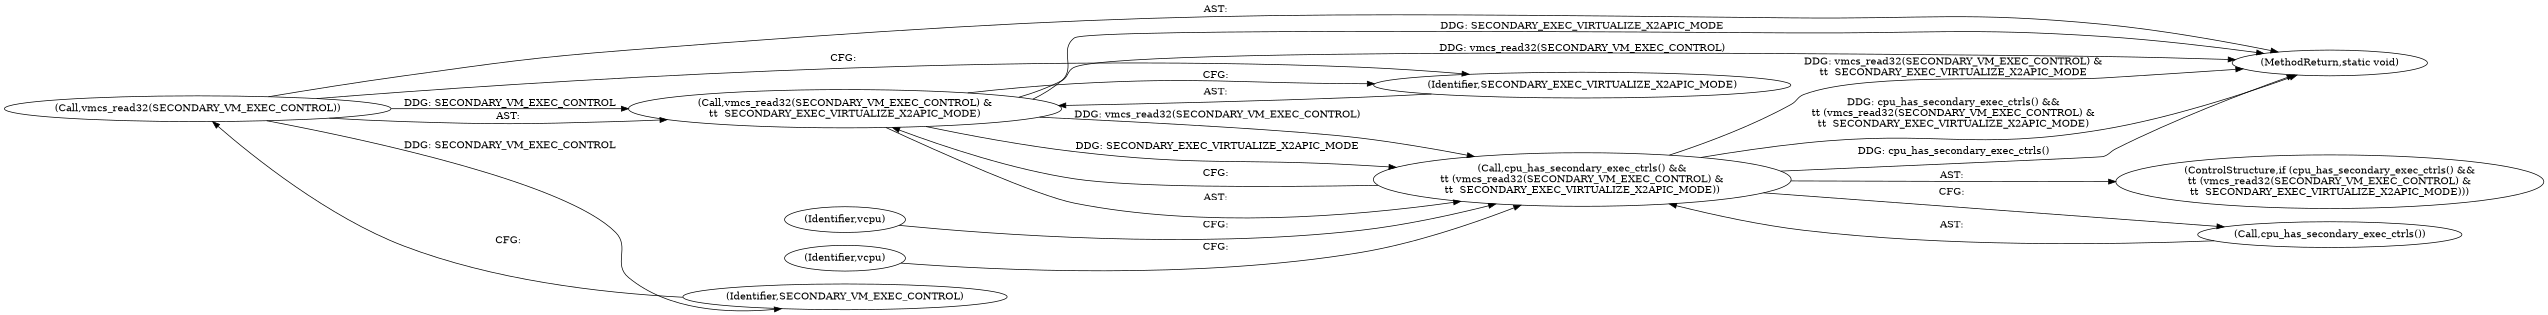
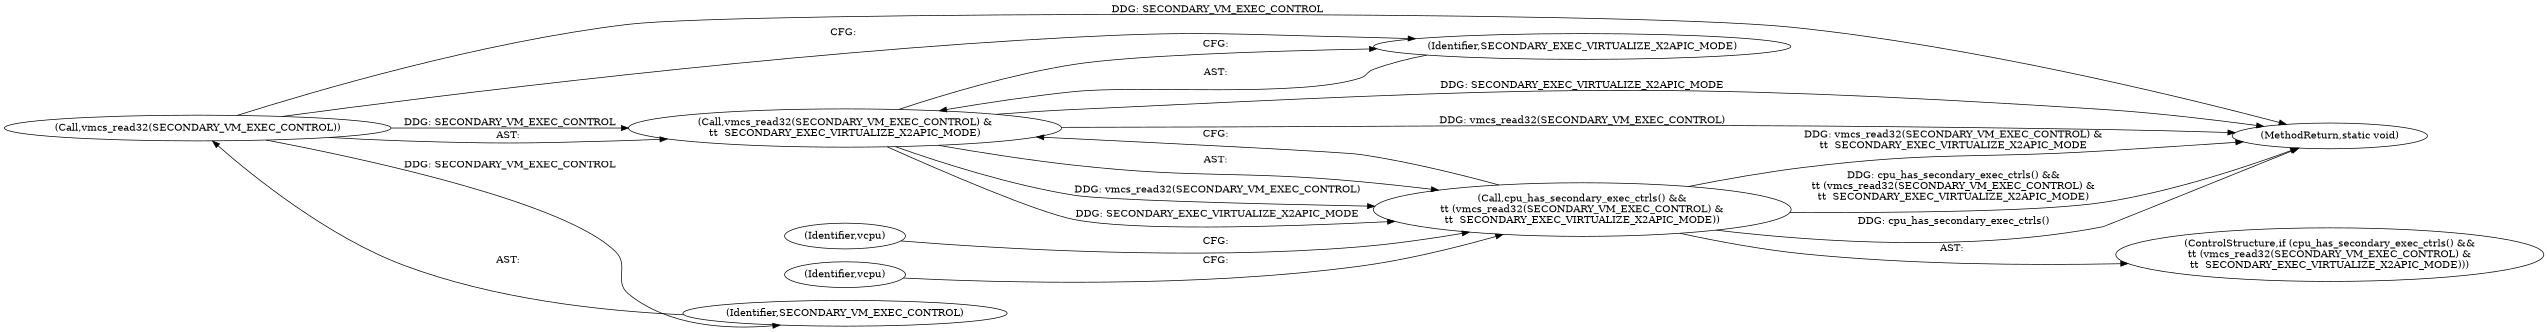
(1217, 10) -> (1217, 10)
(2330, 235) -> none
(510, 241) -> (510, 260)
